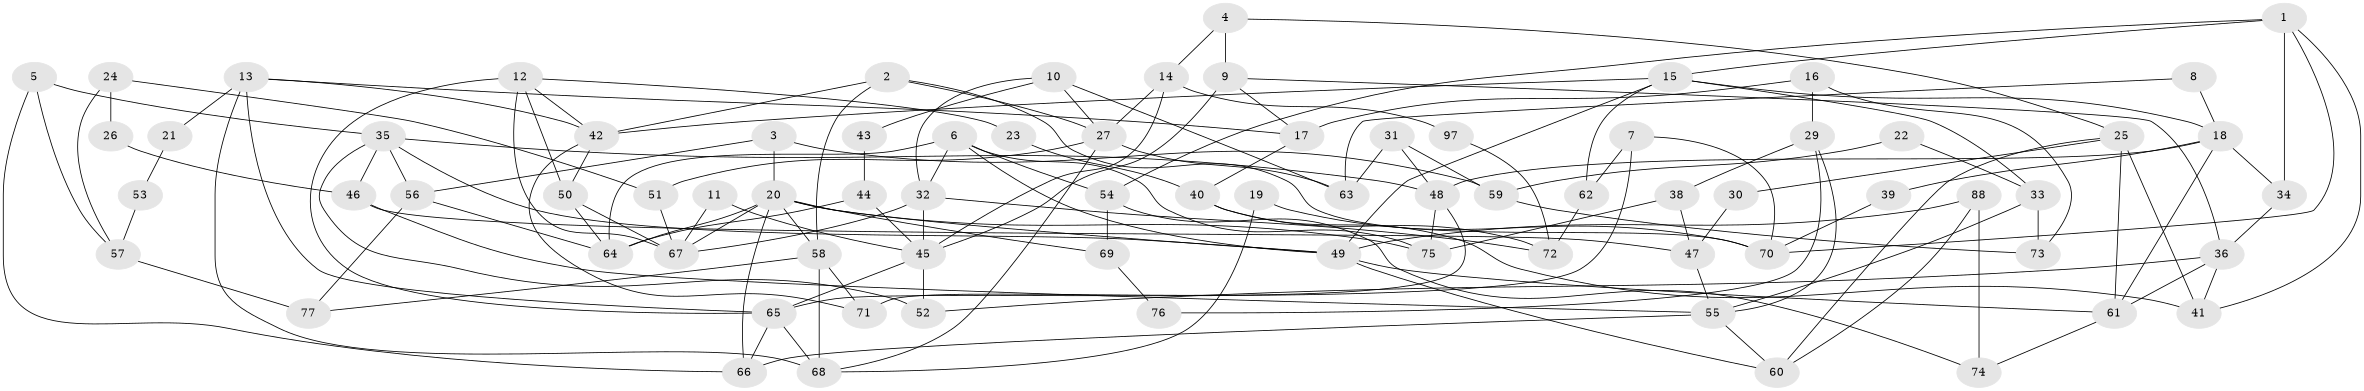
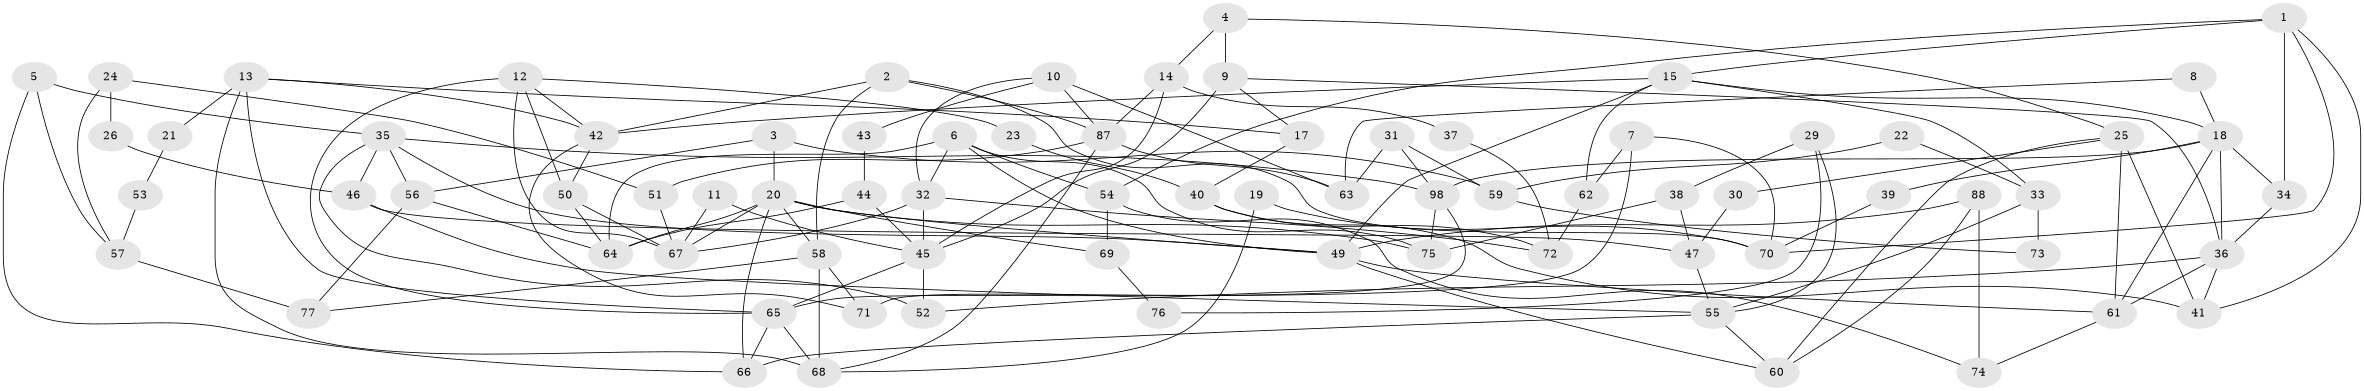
(1812, 77) -> none
(1104, 136) -> (1104, 136)
(1451, 136) -> (1451, 136)
(1437, 195) -> (1437, 195)
none -> (2221, 195)
